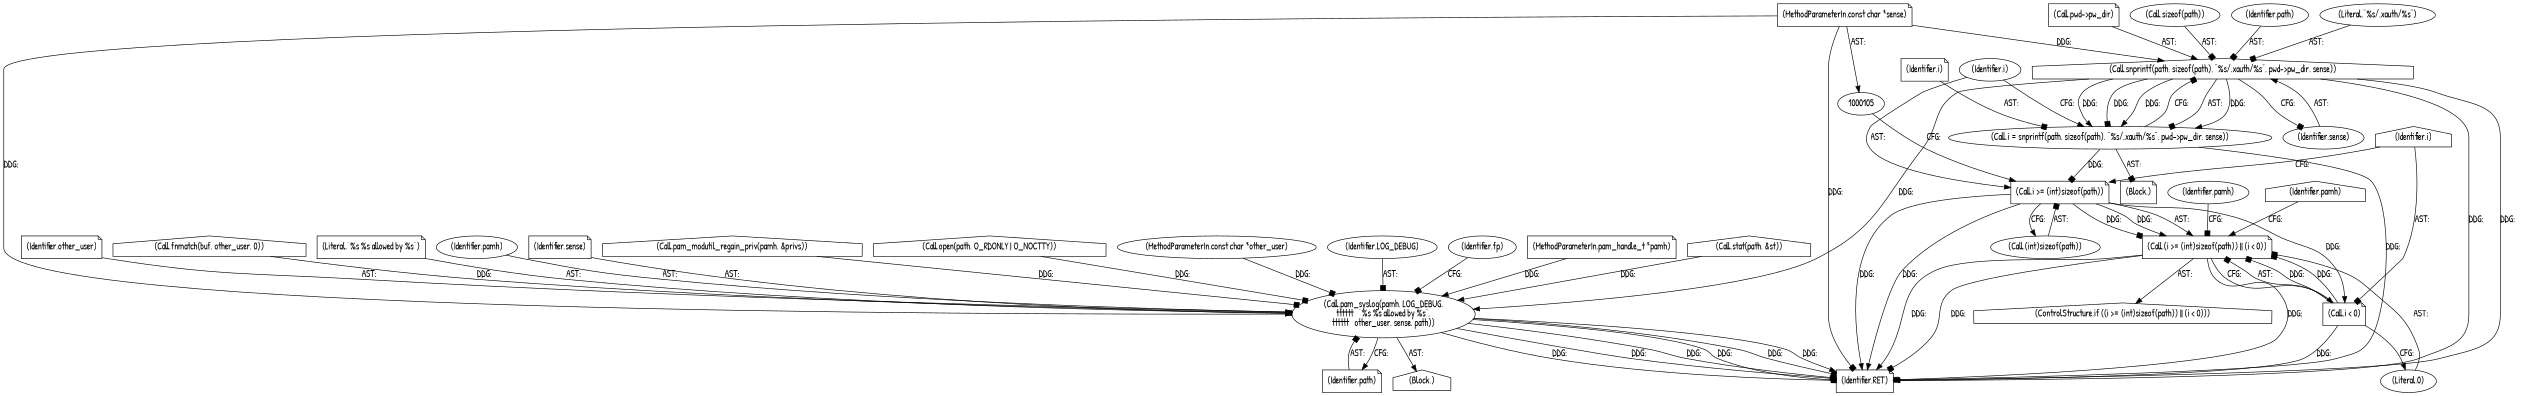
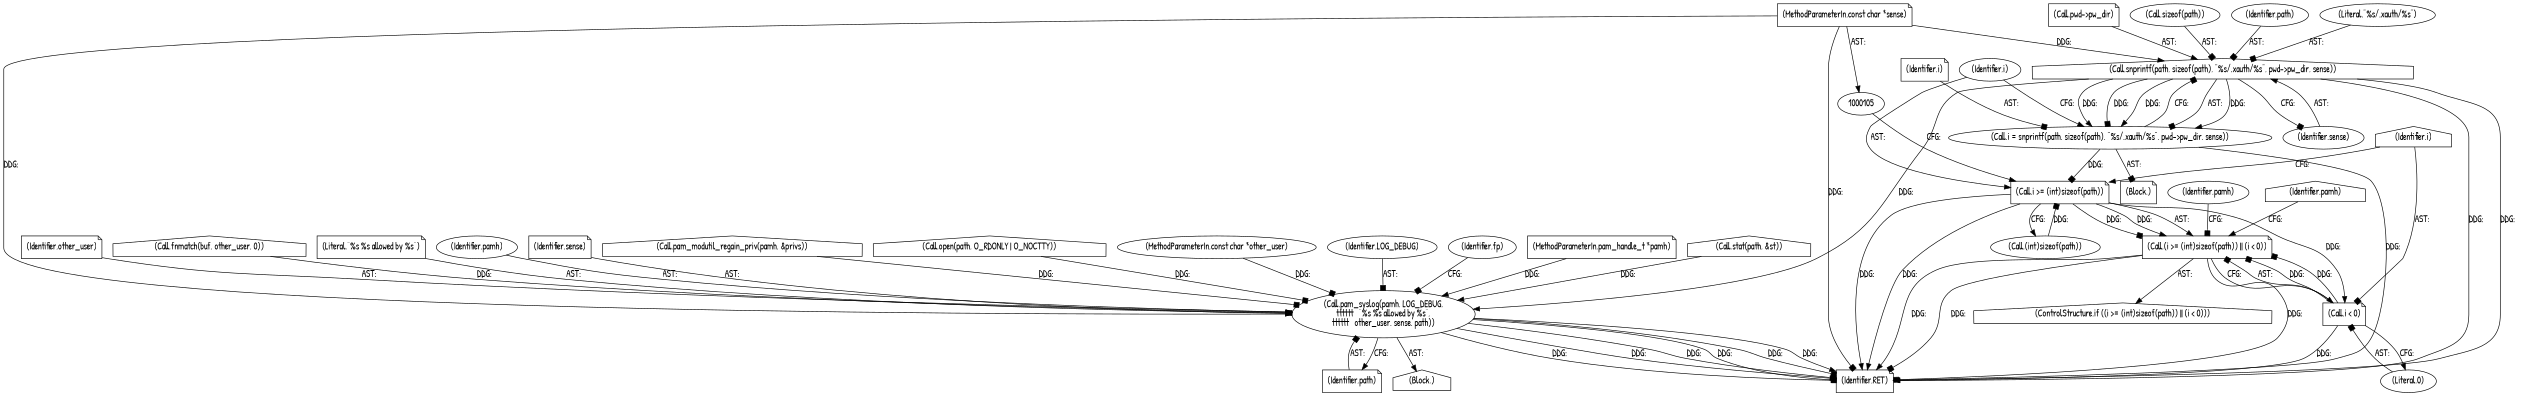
(2062, 220) -> (2062, 220)
(2374, 293) -> (2371, 354)
